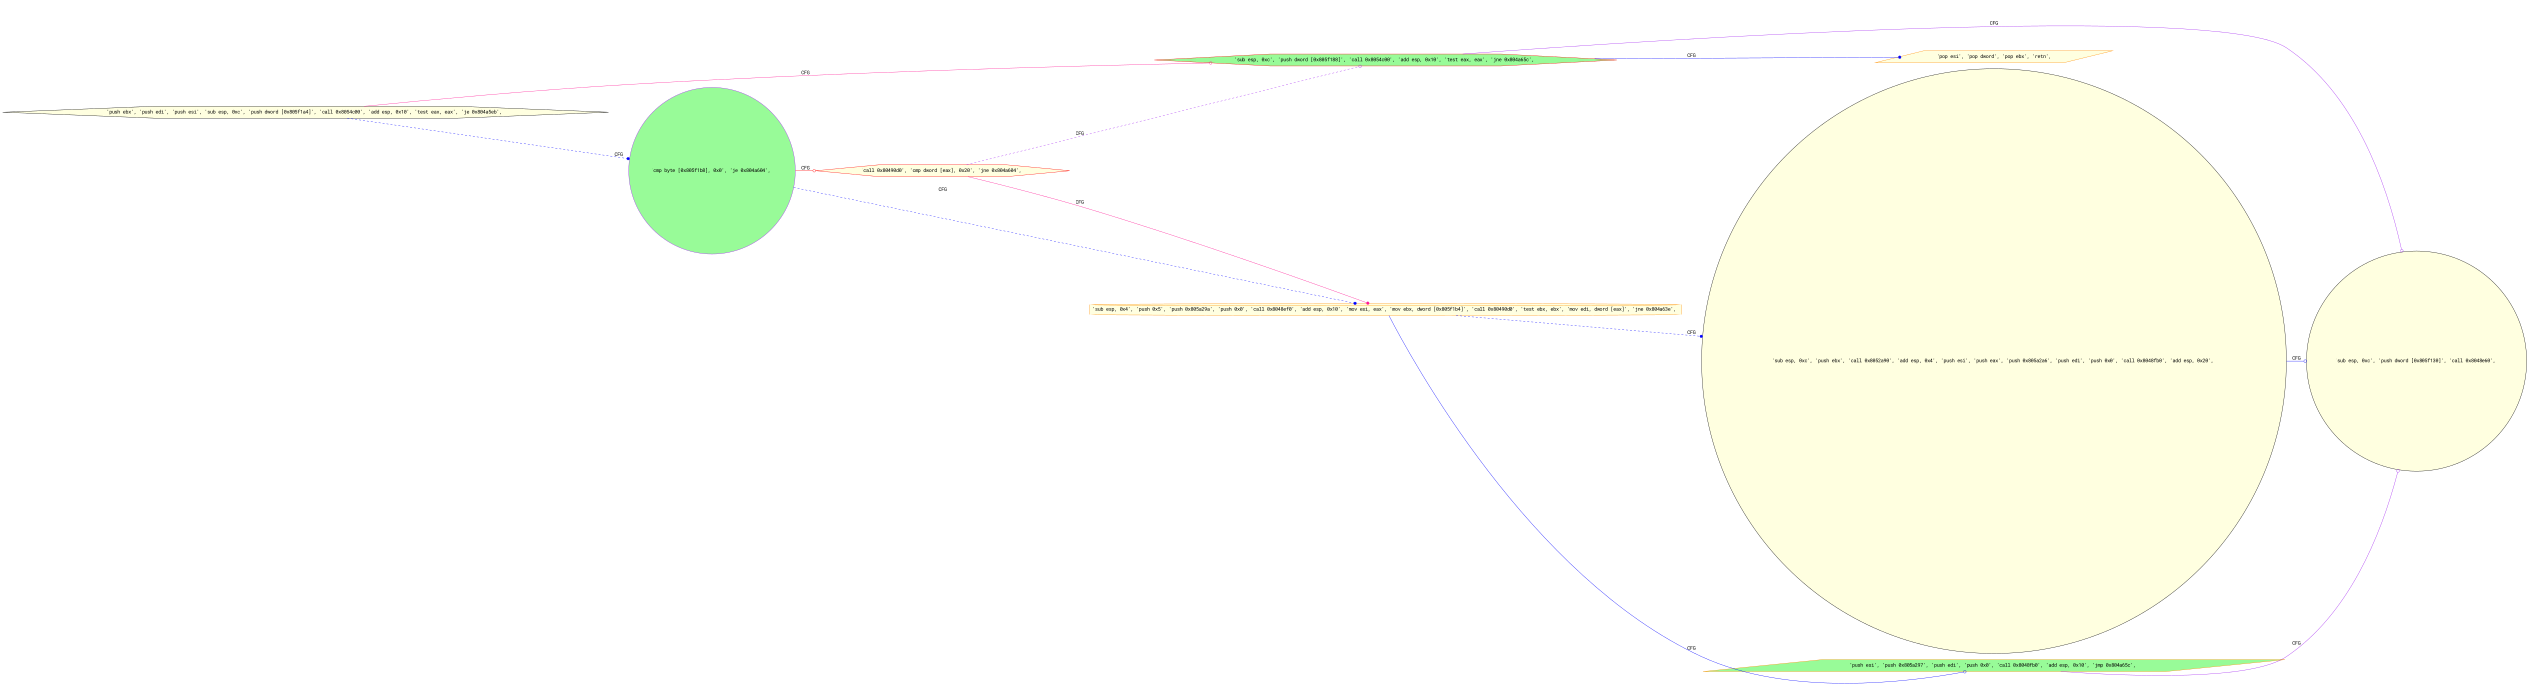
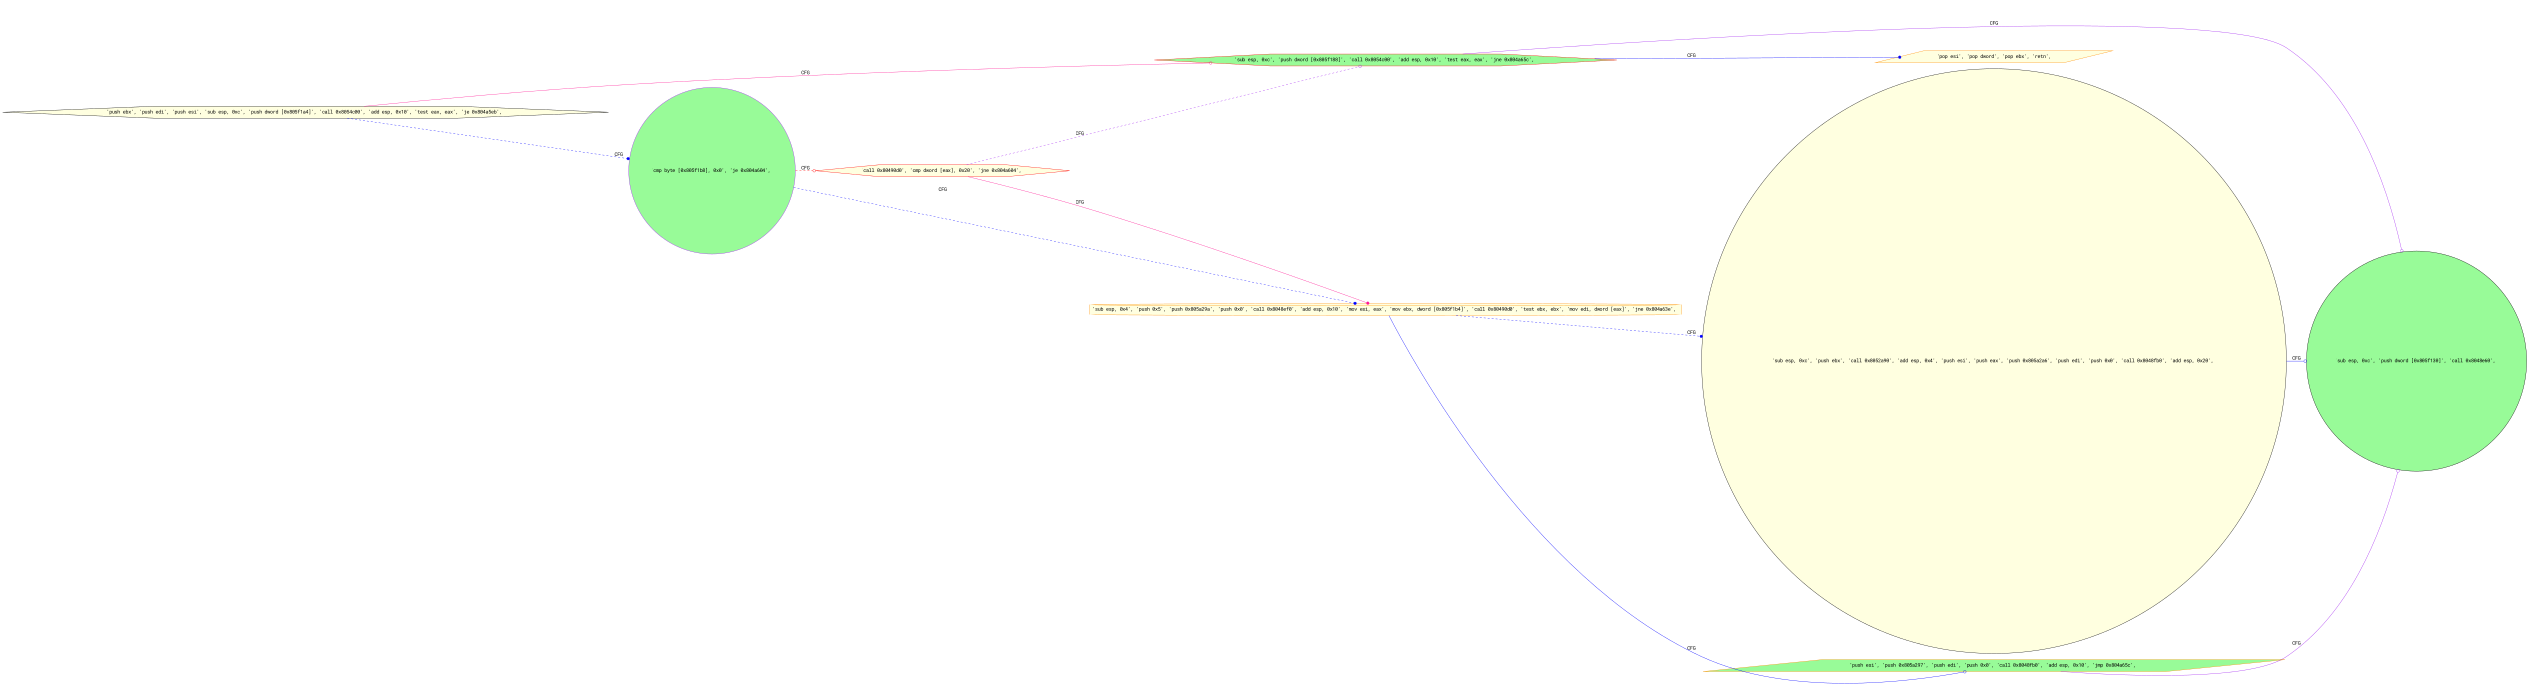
(804, 171) -> (804, 171)
(2417, 361) -> (2417, 361)
